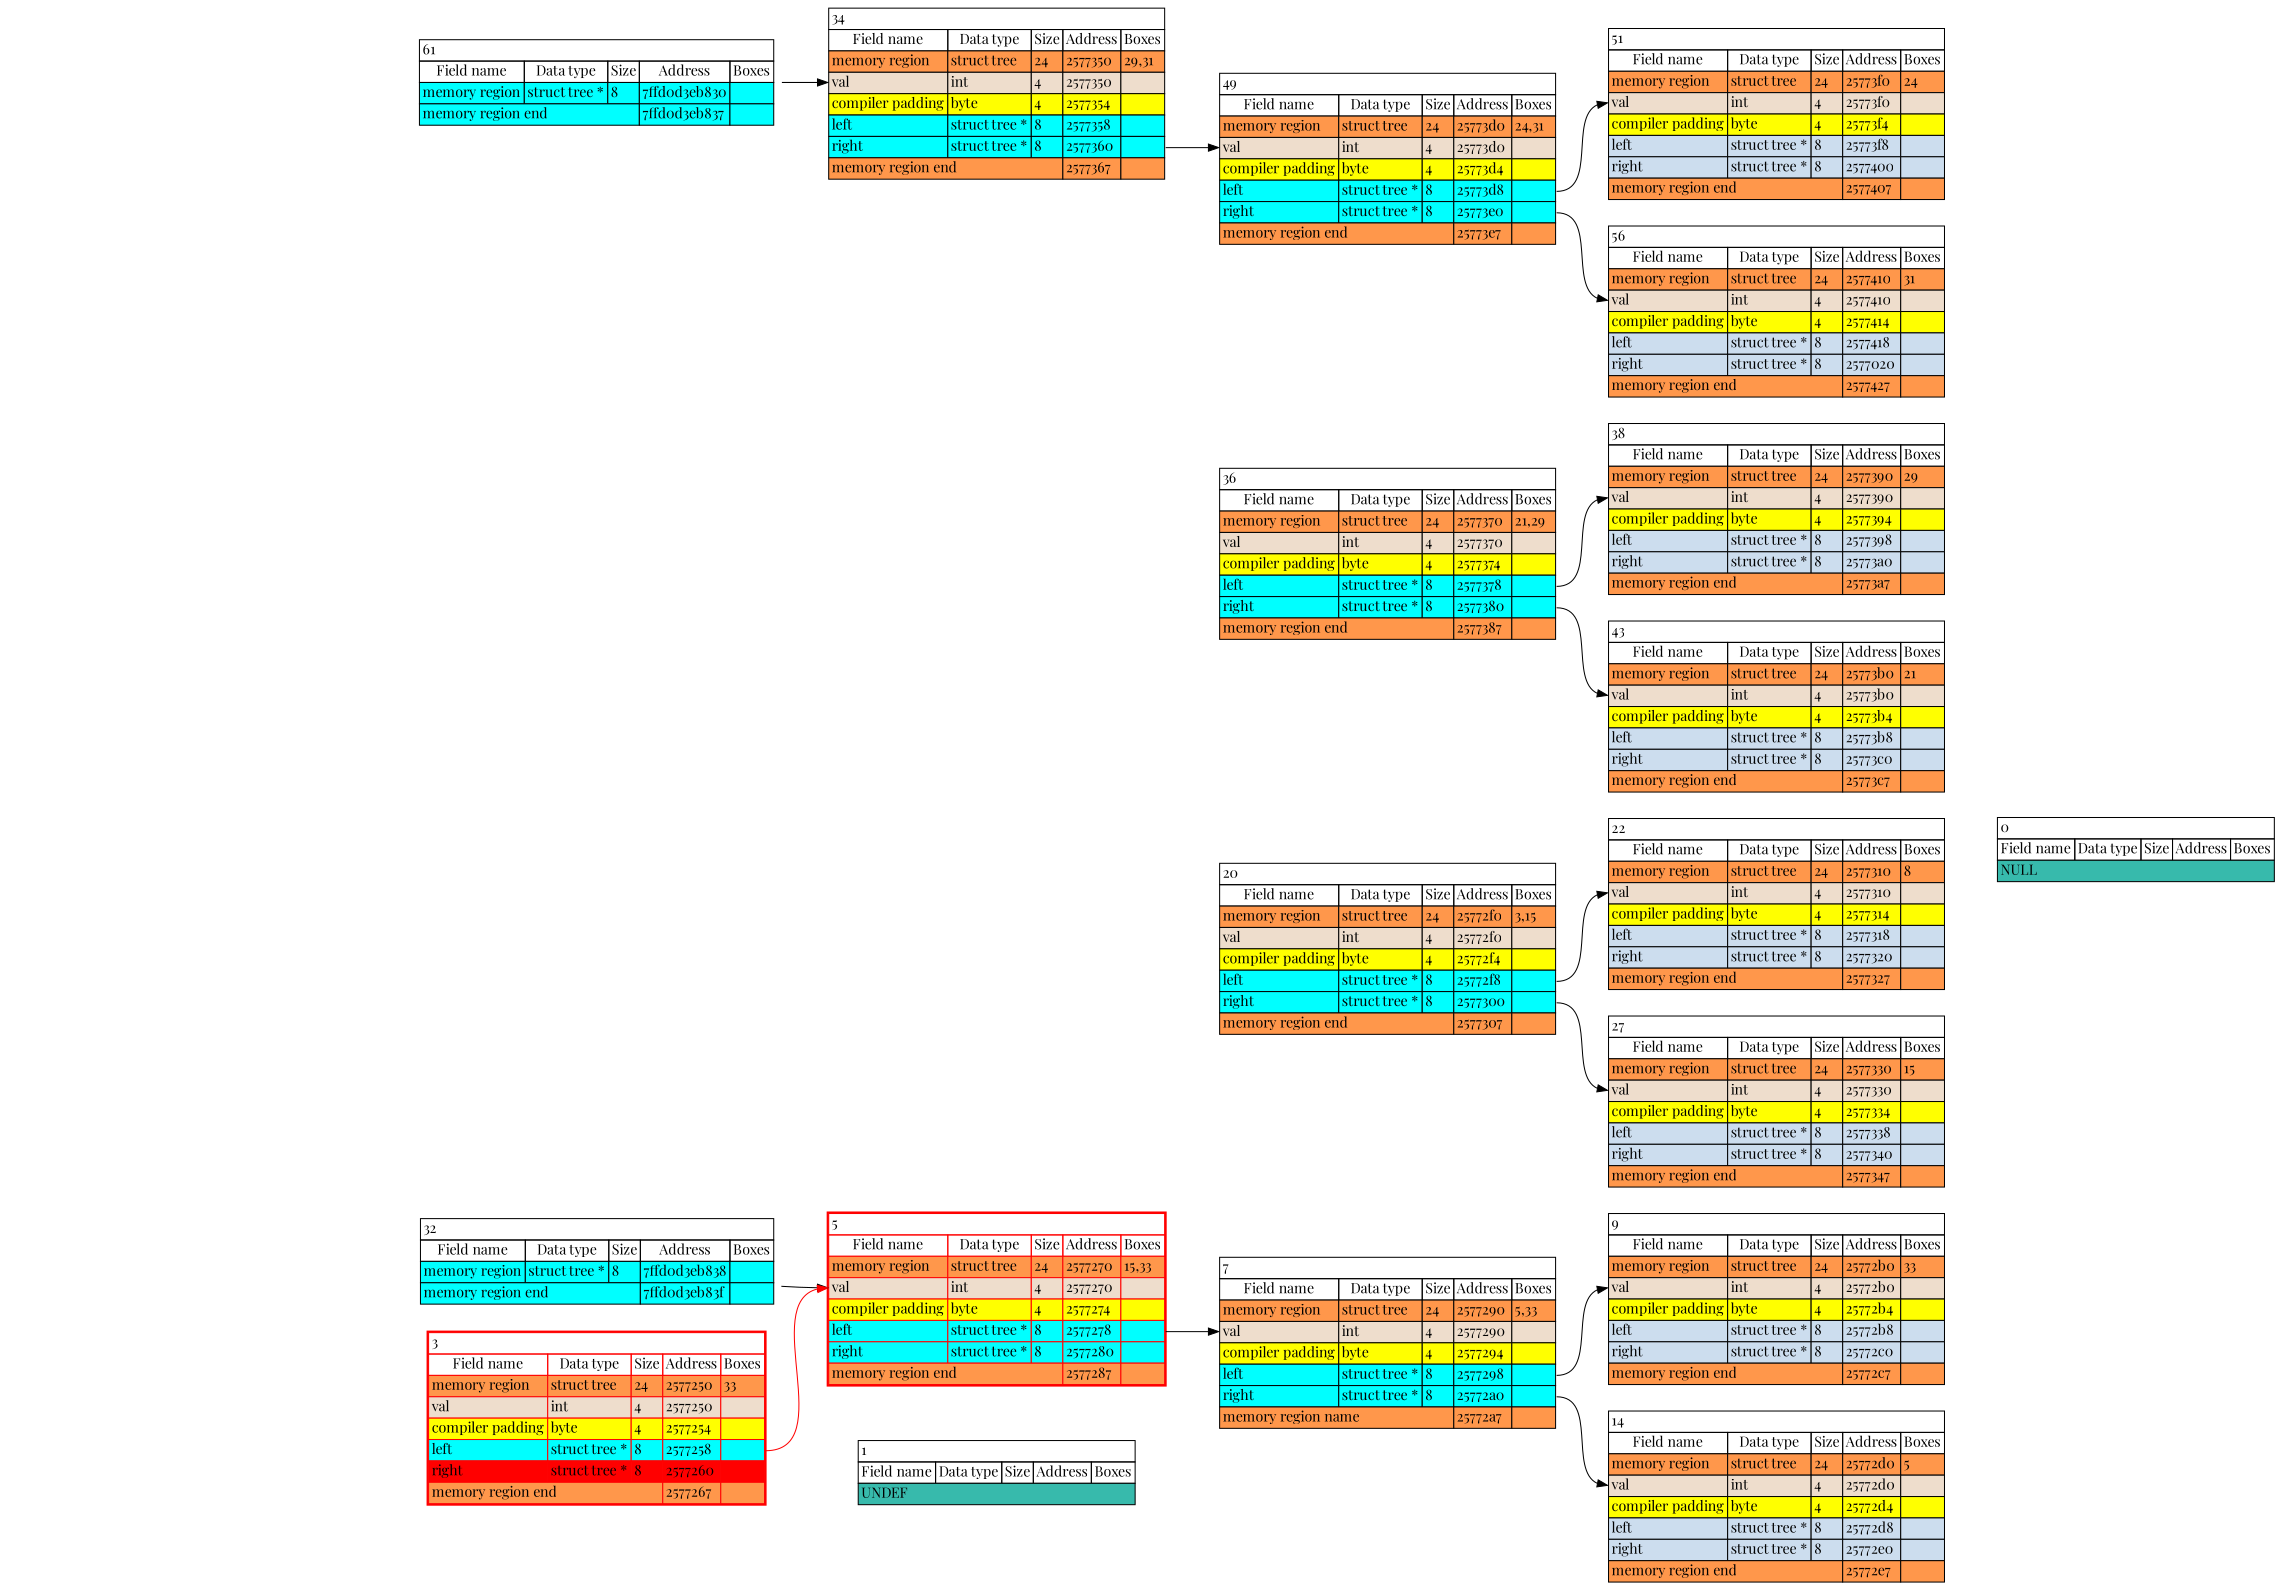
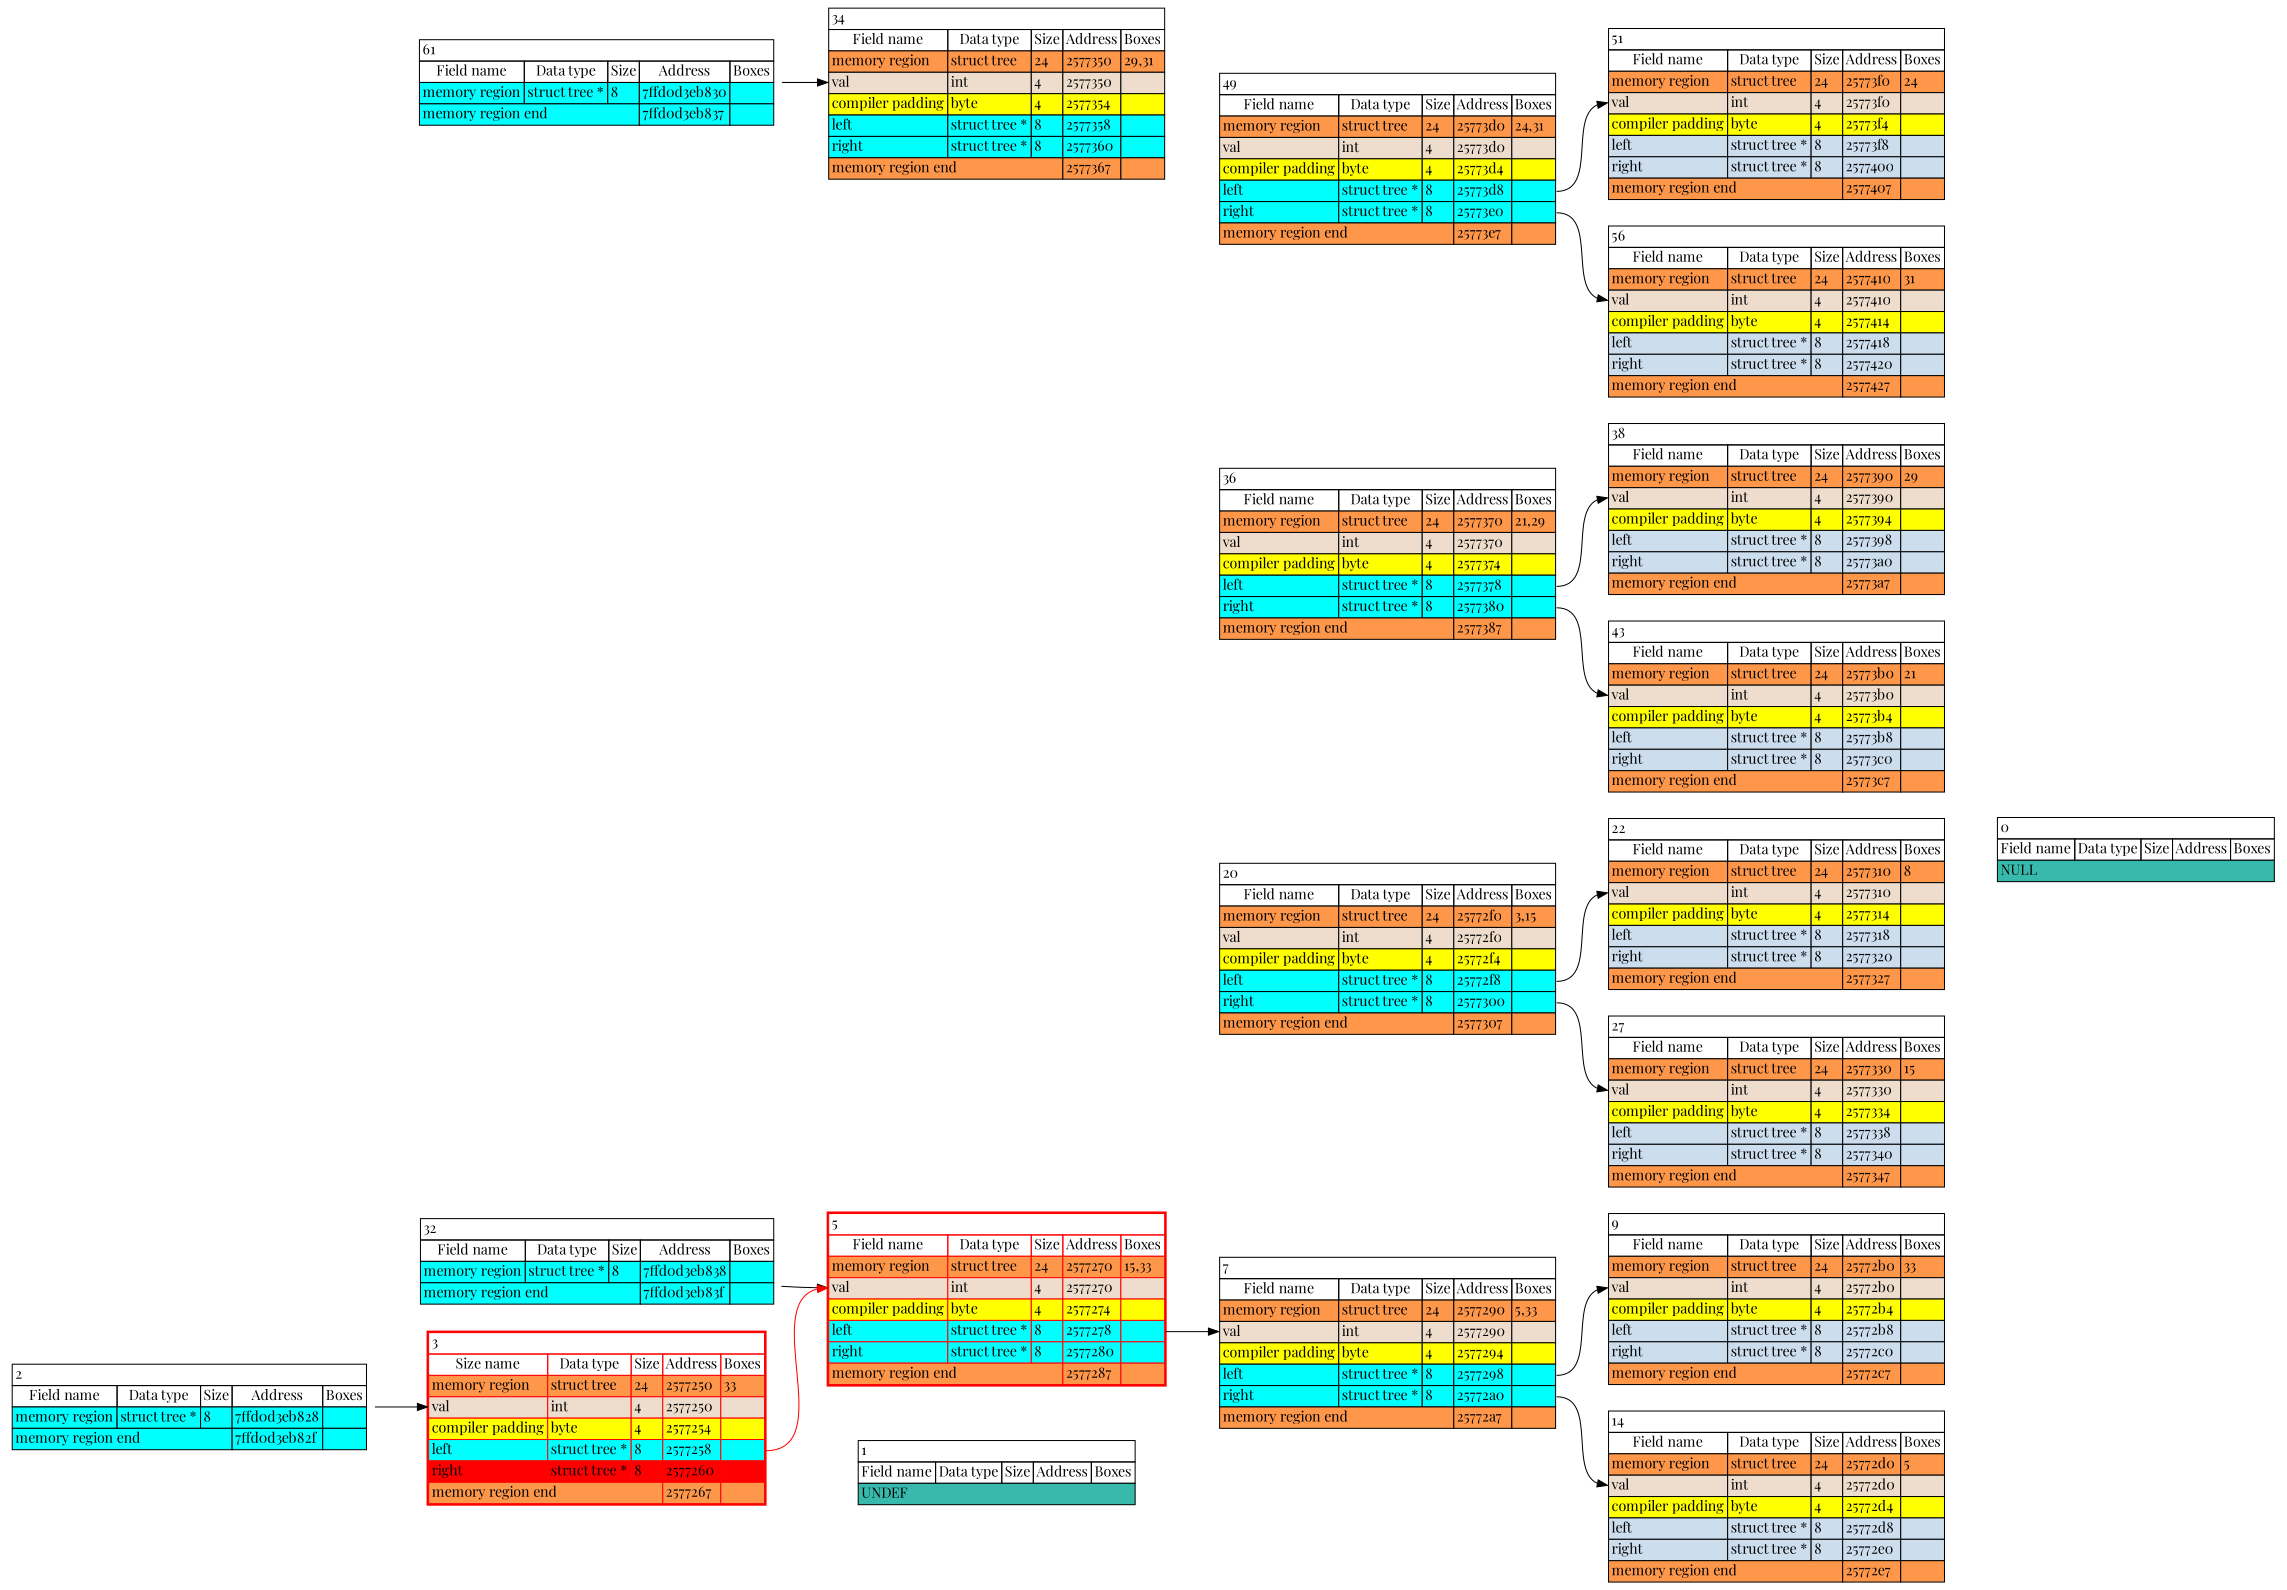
(1187, 148) -> none
(1871, 364) -> (1869, 364)
(488, 1364) -> (488, 1364)
none -> (189, 1407)
(1291, 1417) -> (1286, 1417)
